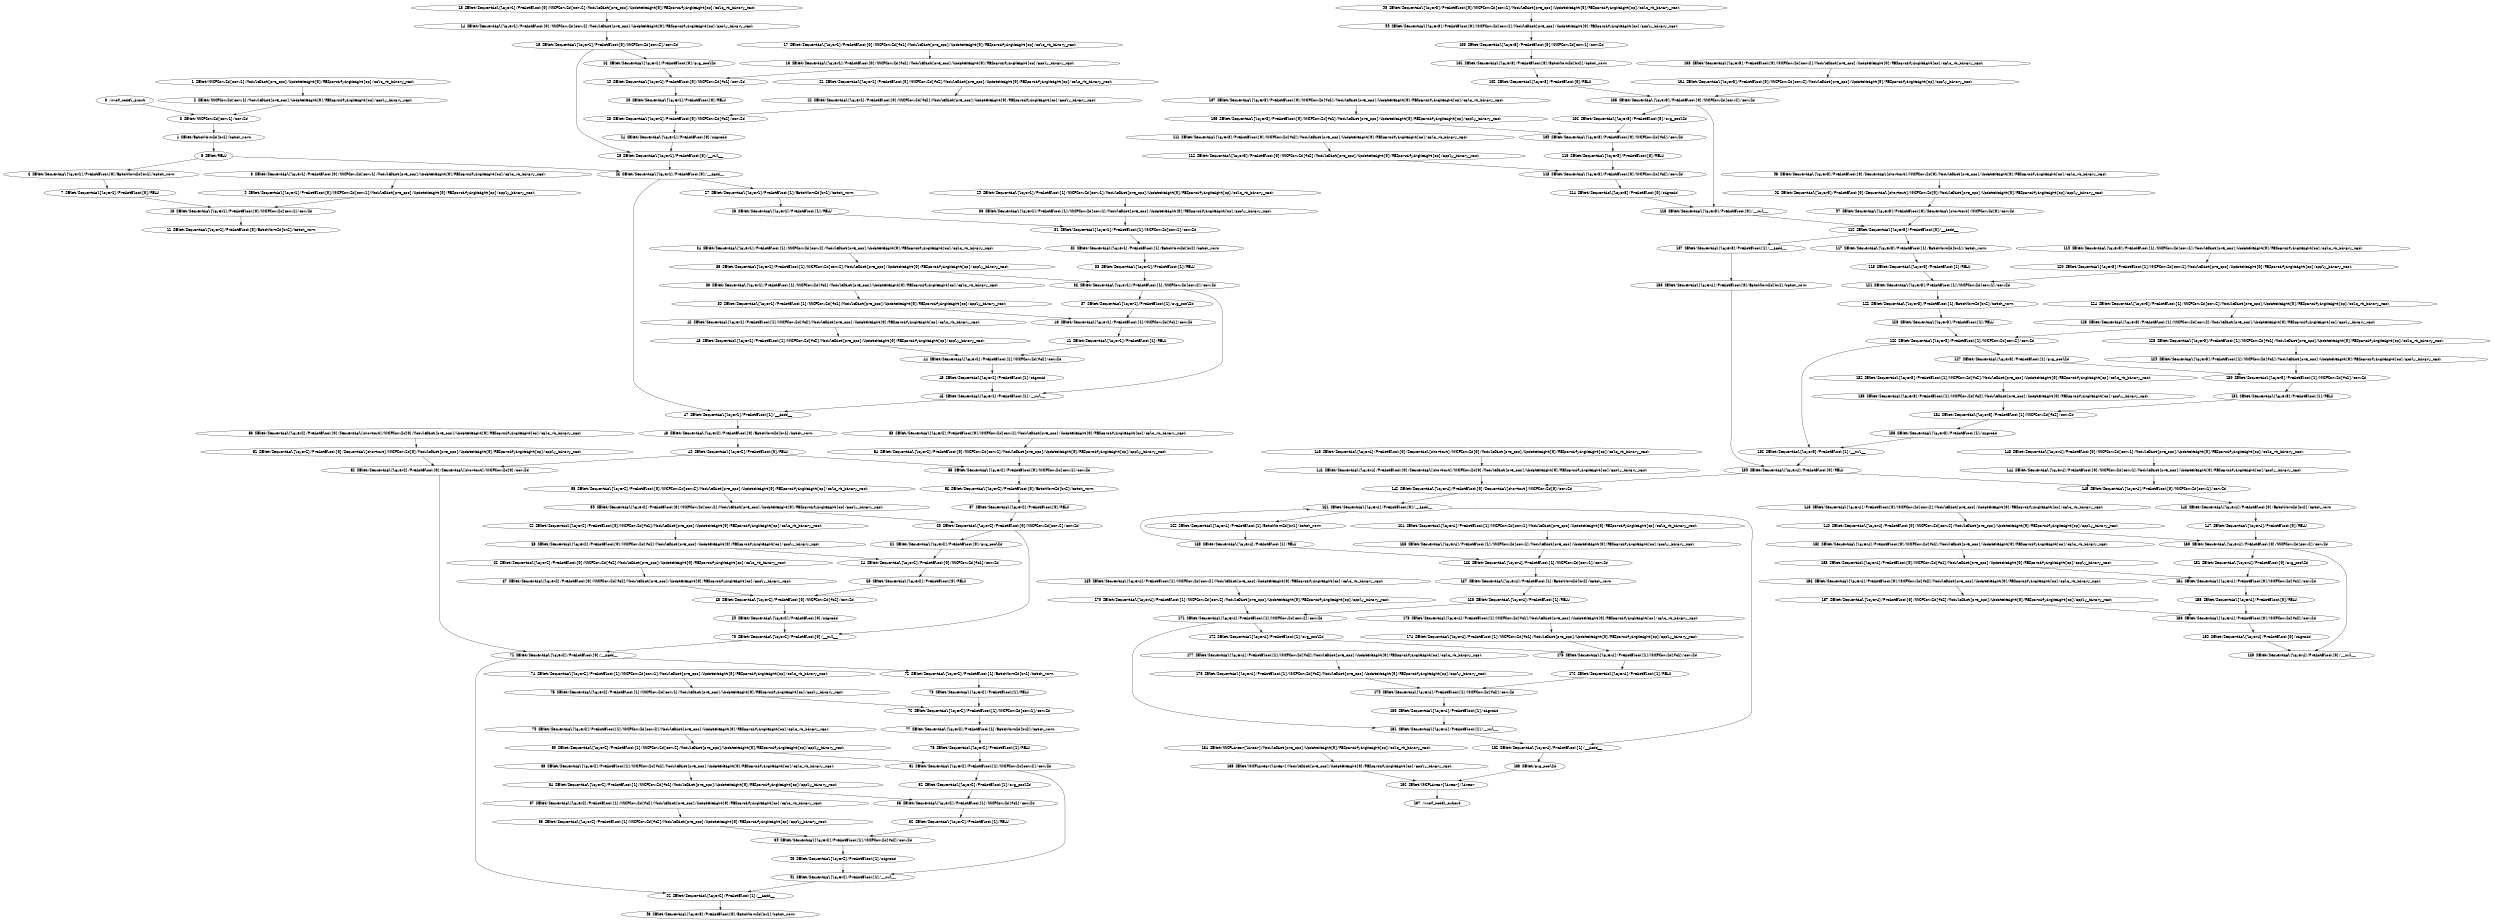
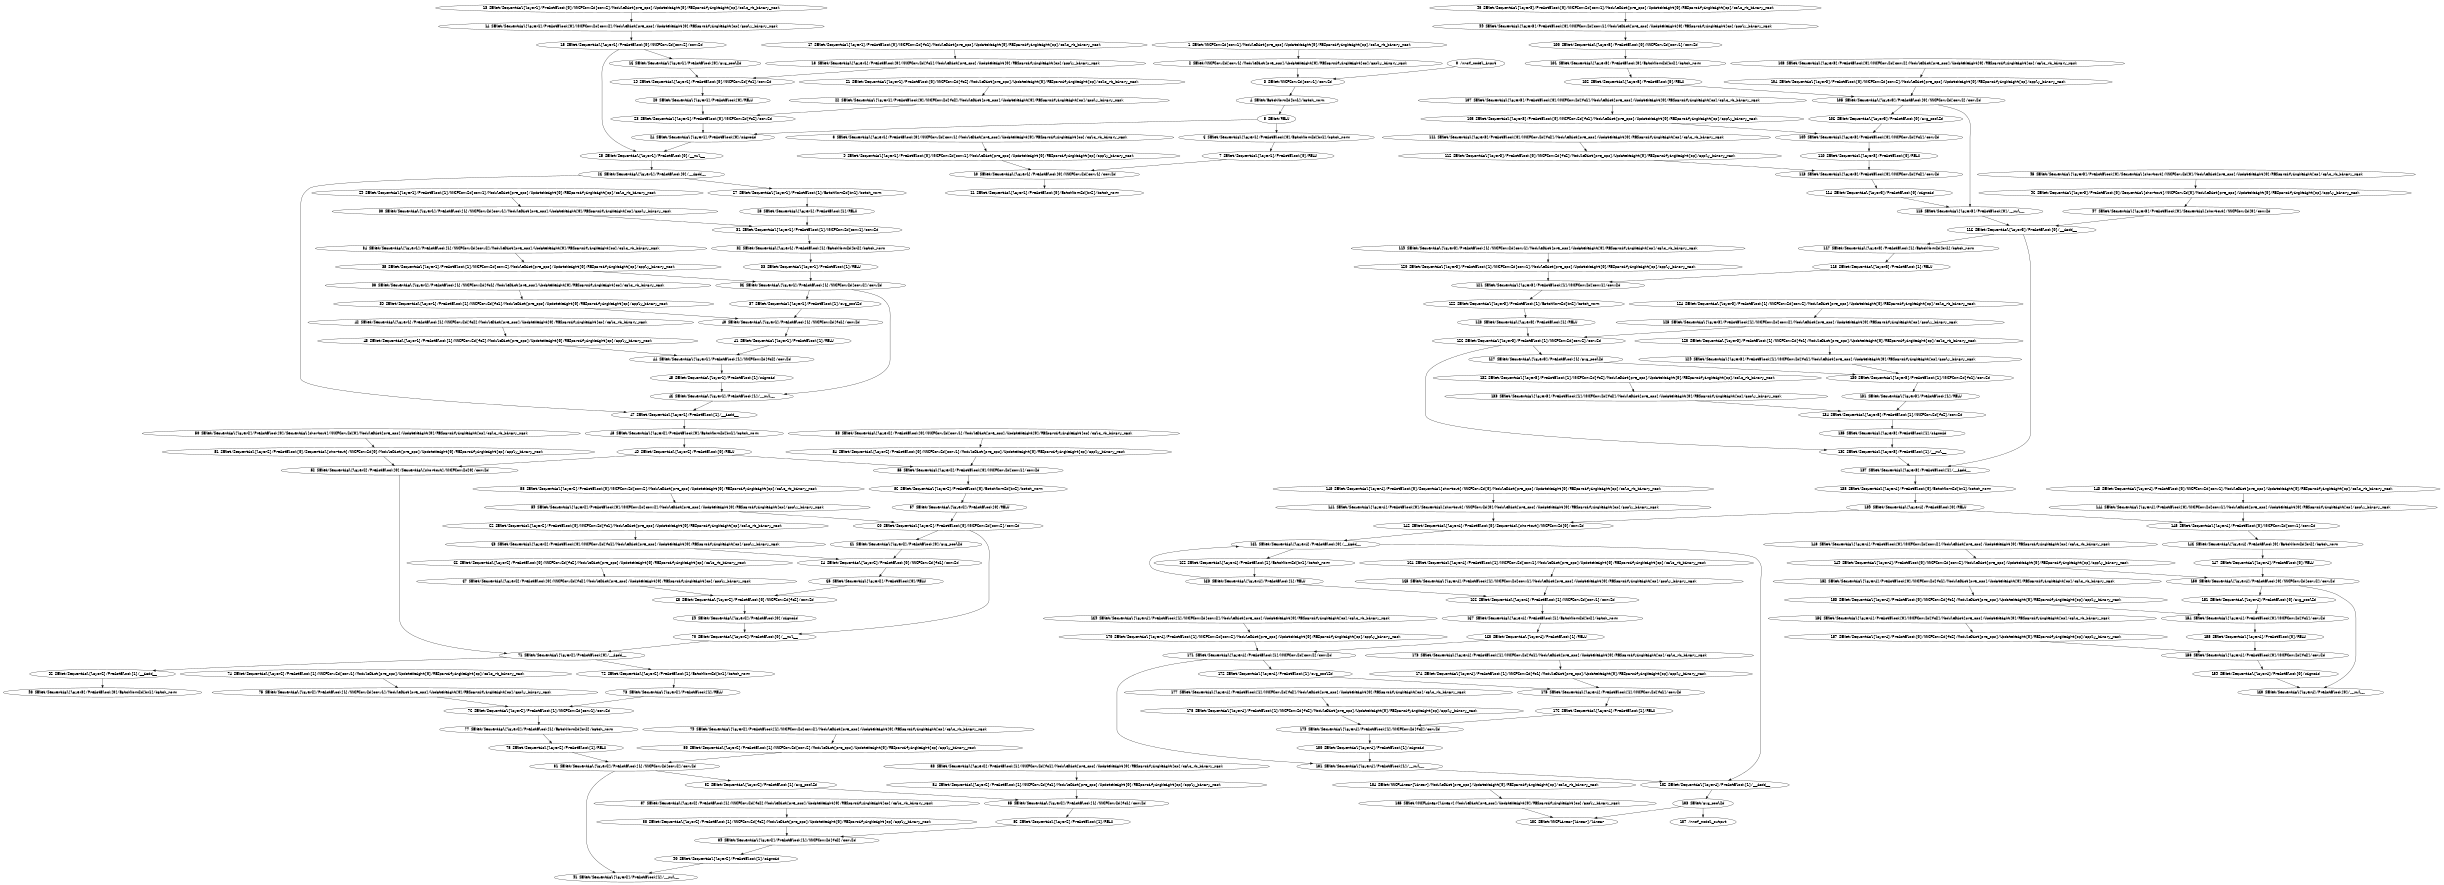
(425, 163) -> (1007, 125)
(1803, 460) -> (1903, 460)
(1437, 793) -> (1703, 811)
(783, 887) -> none
